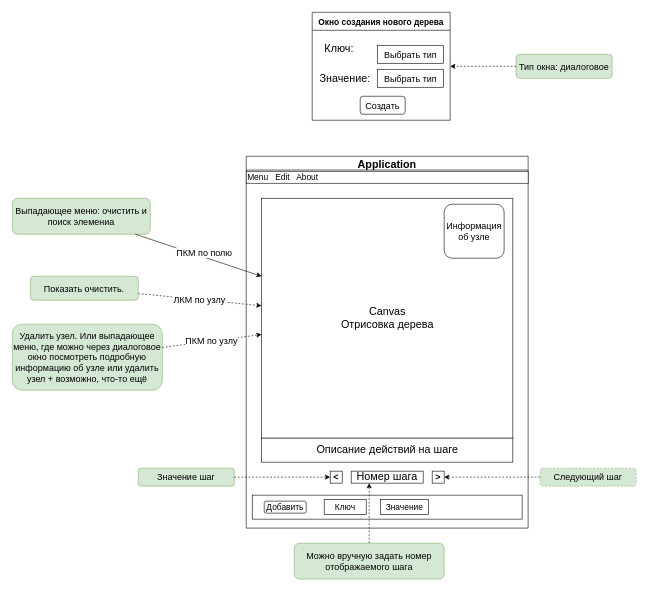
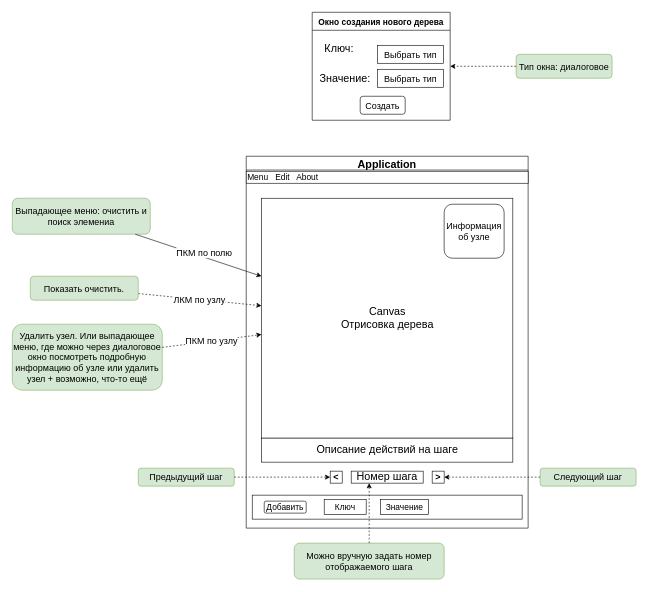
(186, 477) -> (186, 477)
(588, 477) -> (588, 477)
